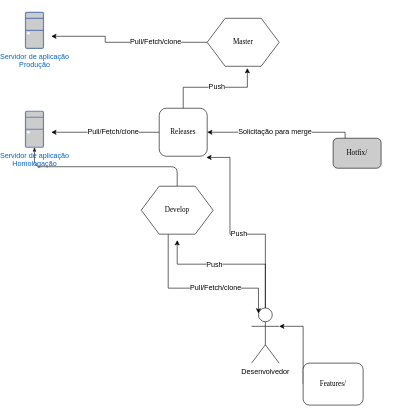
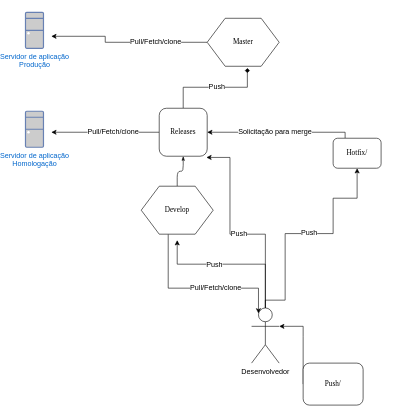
(247, 73) -> (247, 74)
(357, 153) -> (357, 153)
(35, 161) -> (179, 172)
none -> (310, 234)
(333, 384) -> (333, 384)
